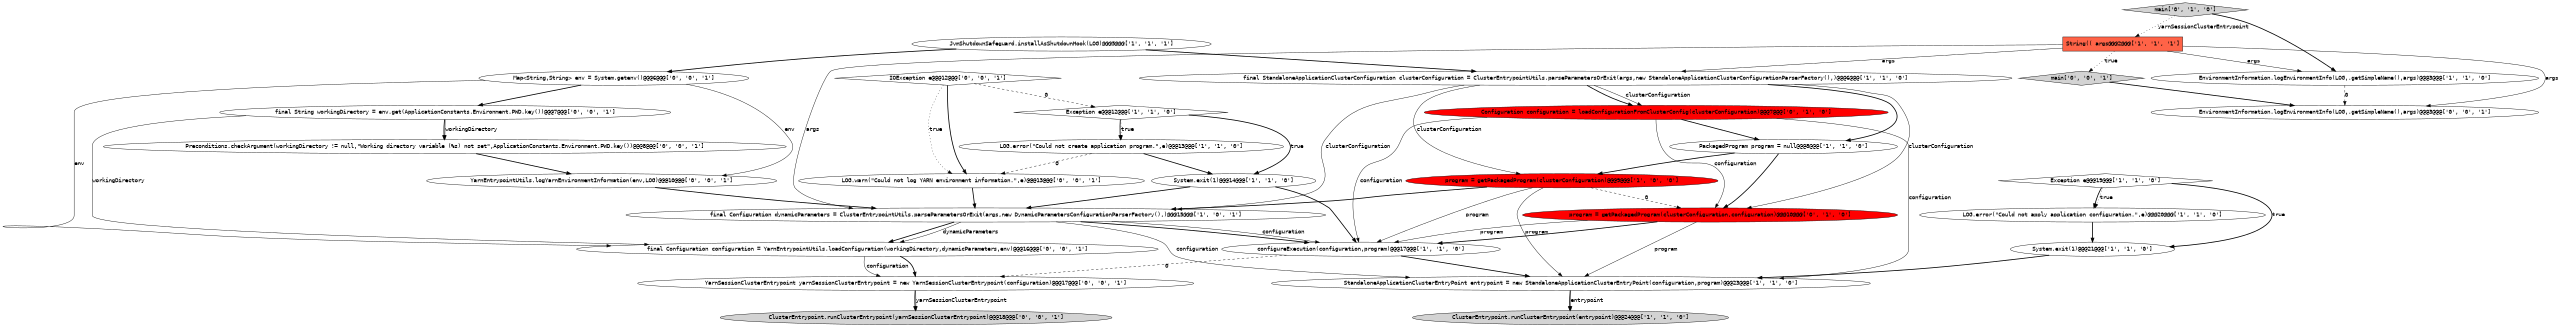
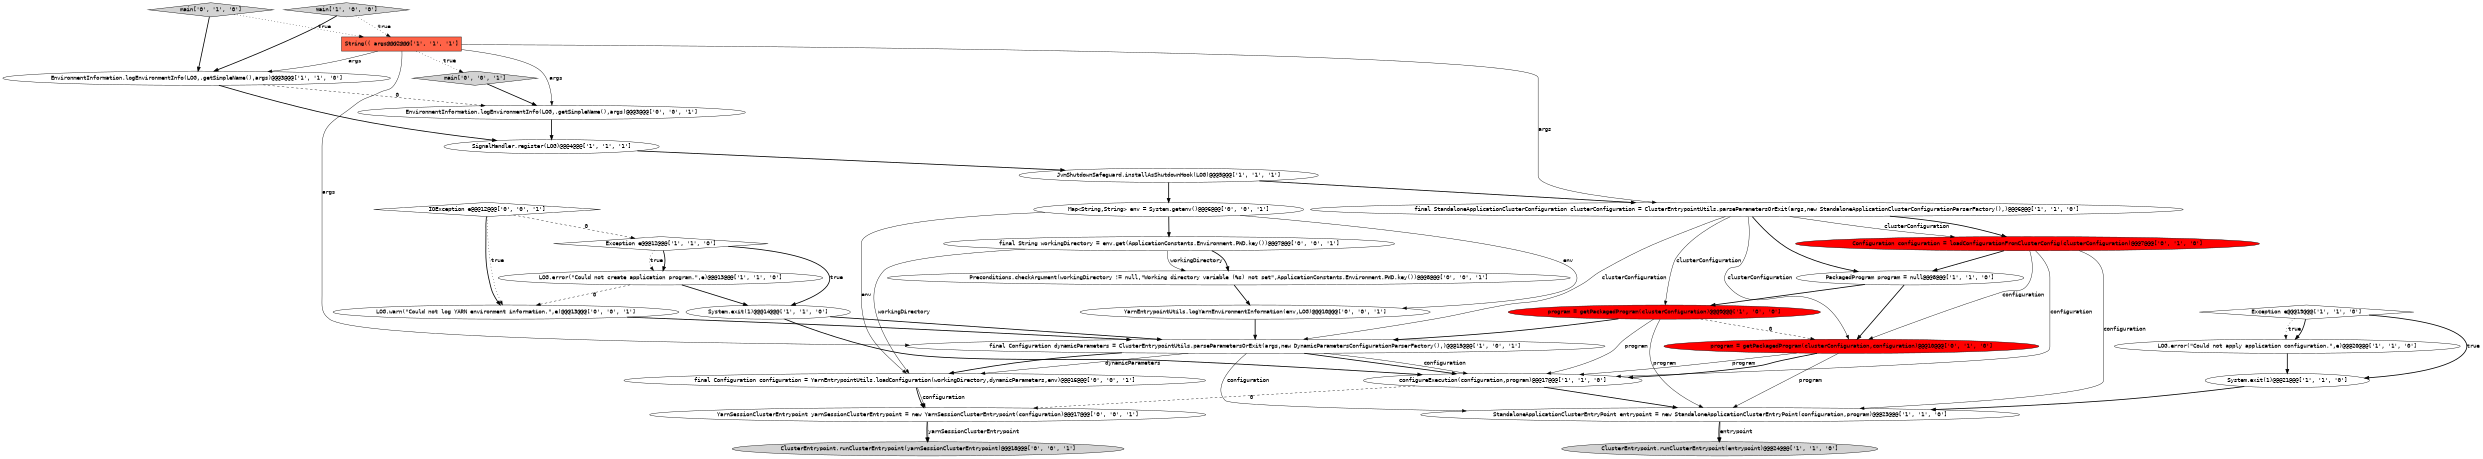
none -> (346, 10)
(2203, 27) -> (324, 27)
none -> (552, 147)
